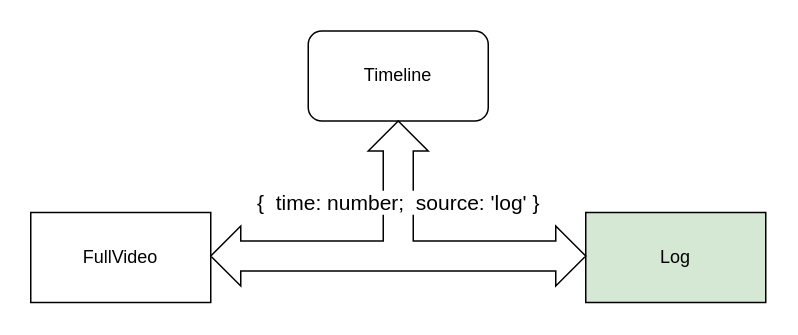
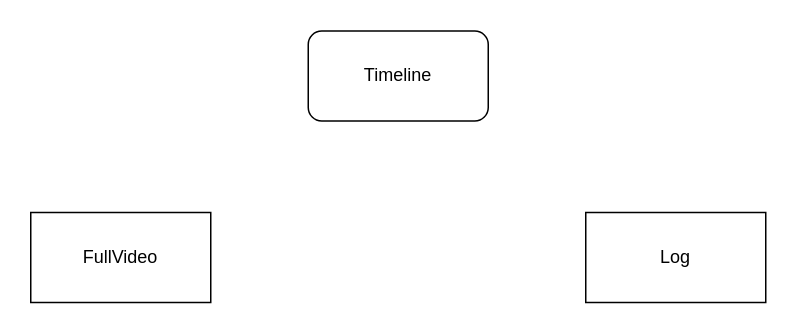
(398, 203) -> none
(676, 257) -> (676, 257)
